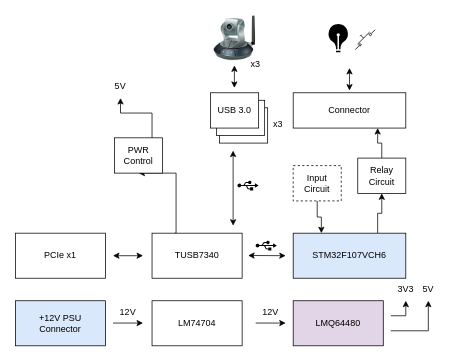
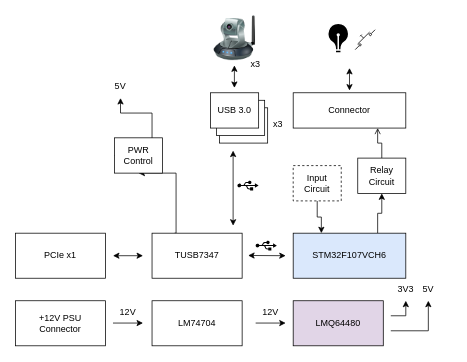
(377, 134) -> (377, 133)
(197, 255) -> (197, 255)
(60, 323) -> (60, 323)
